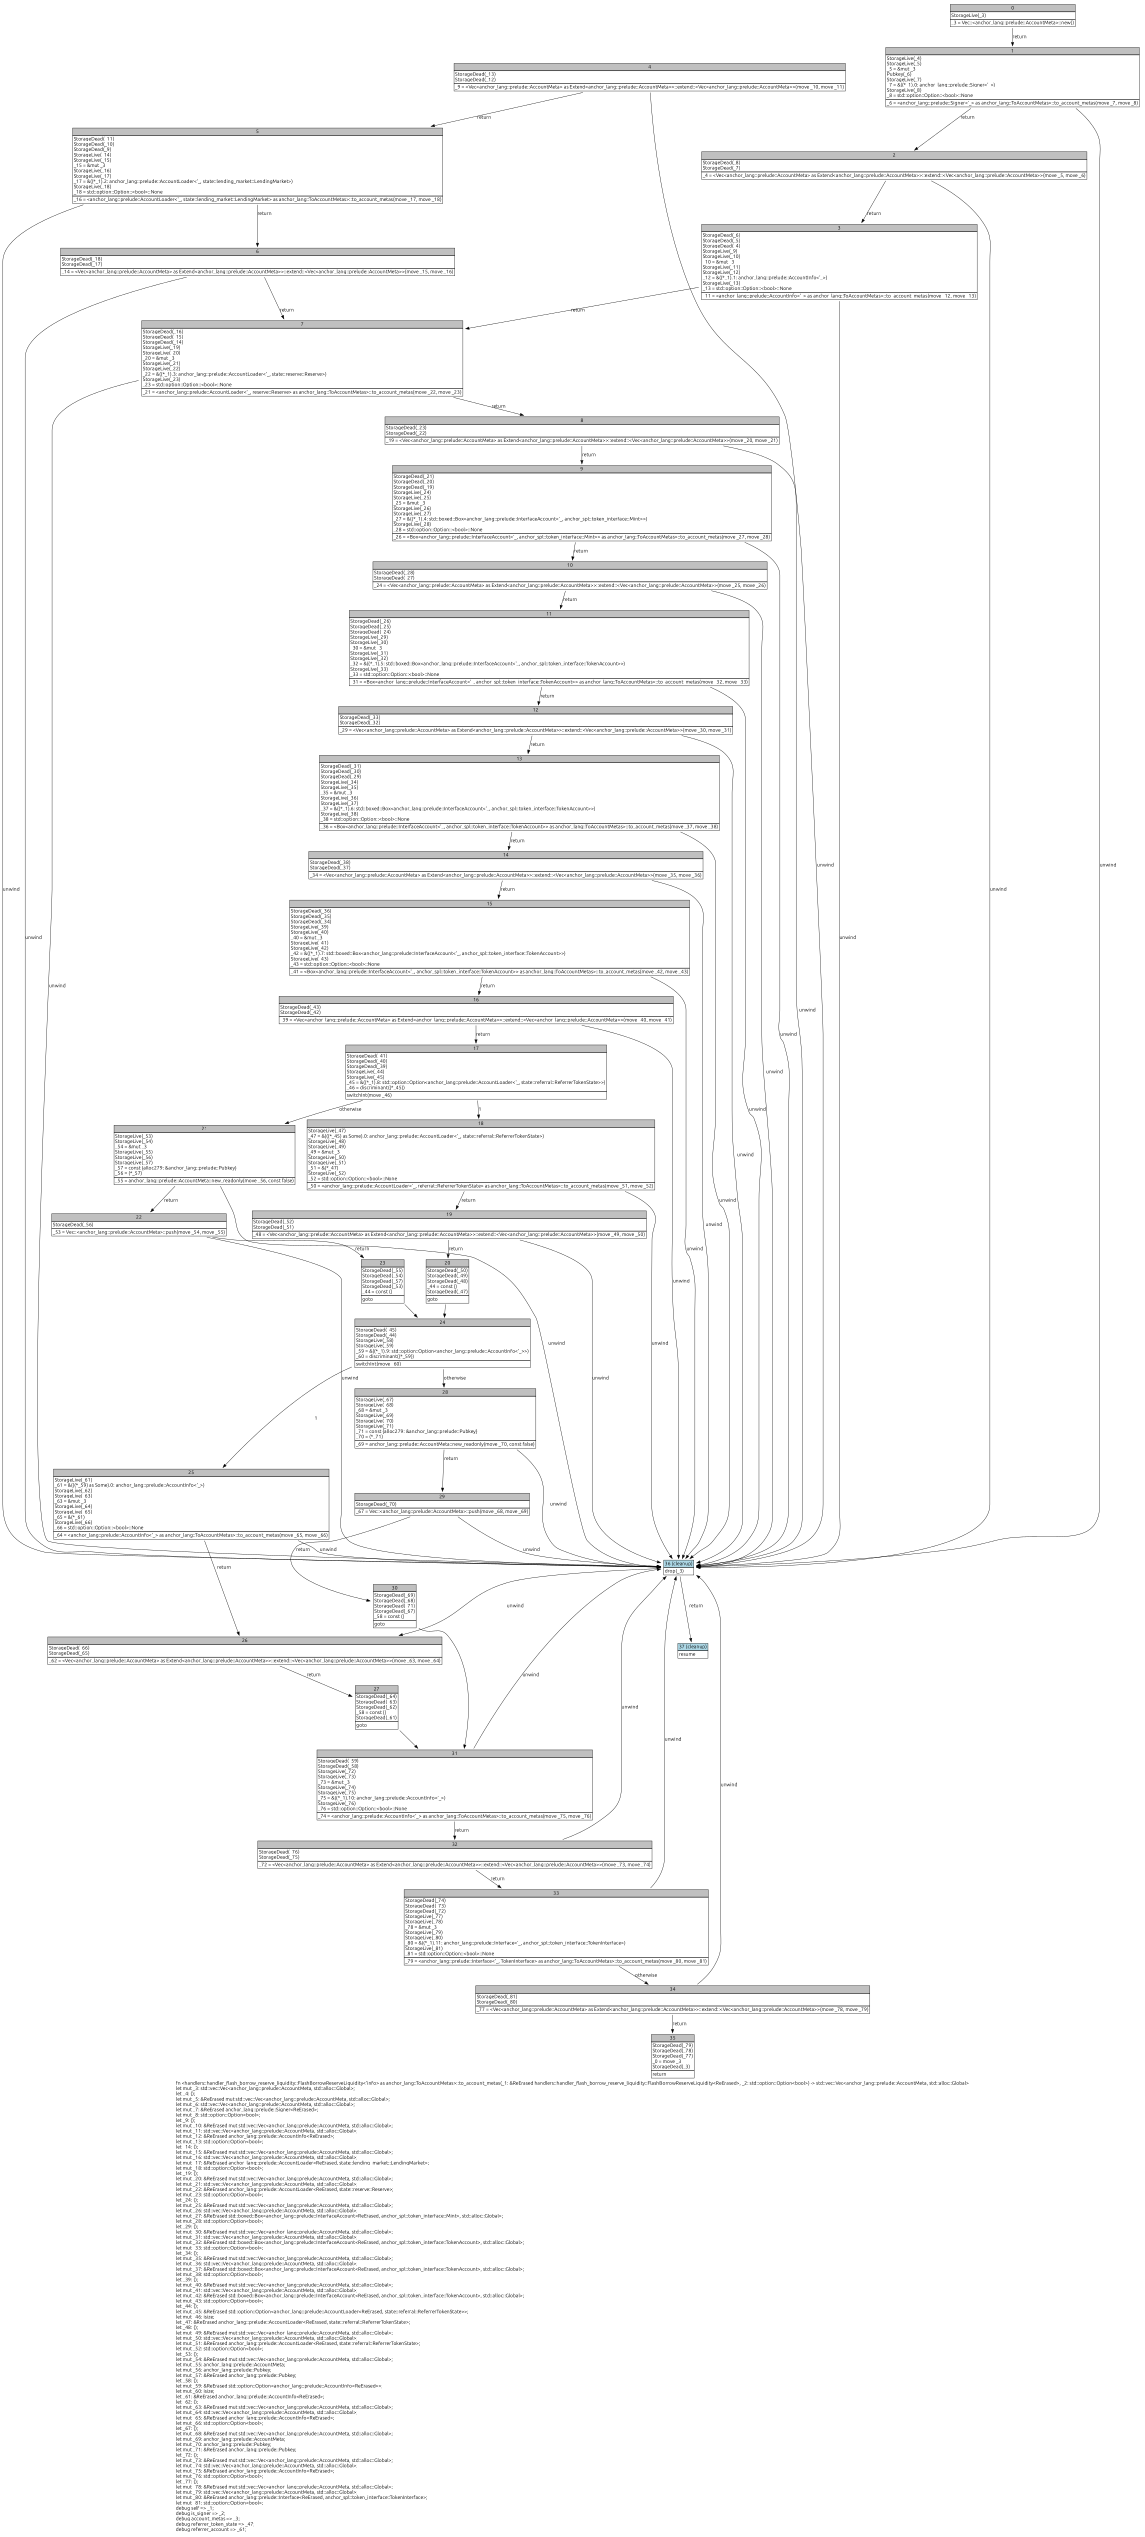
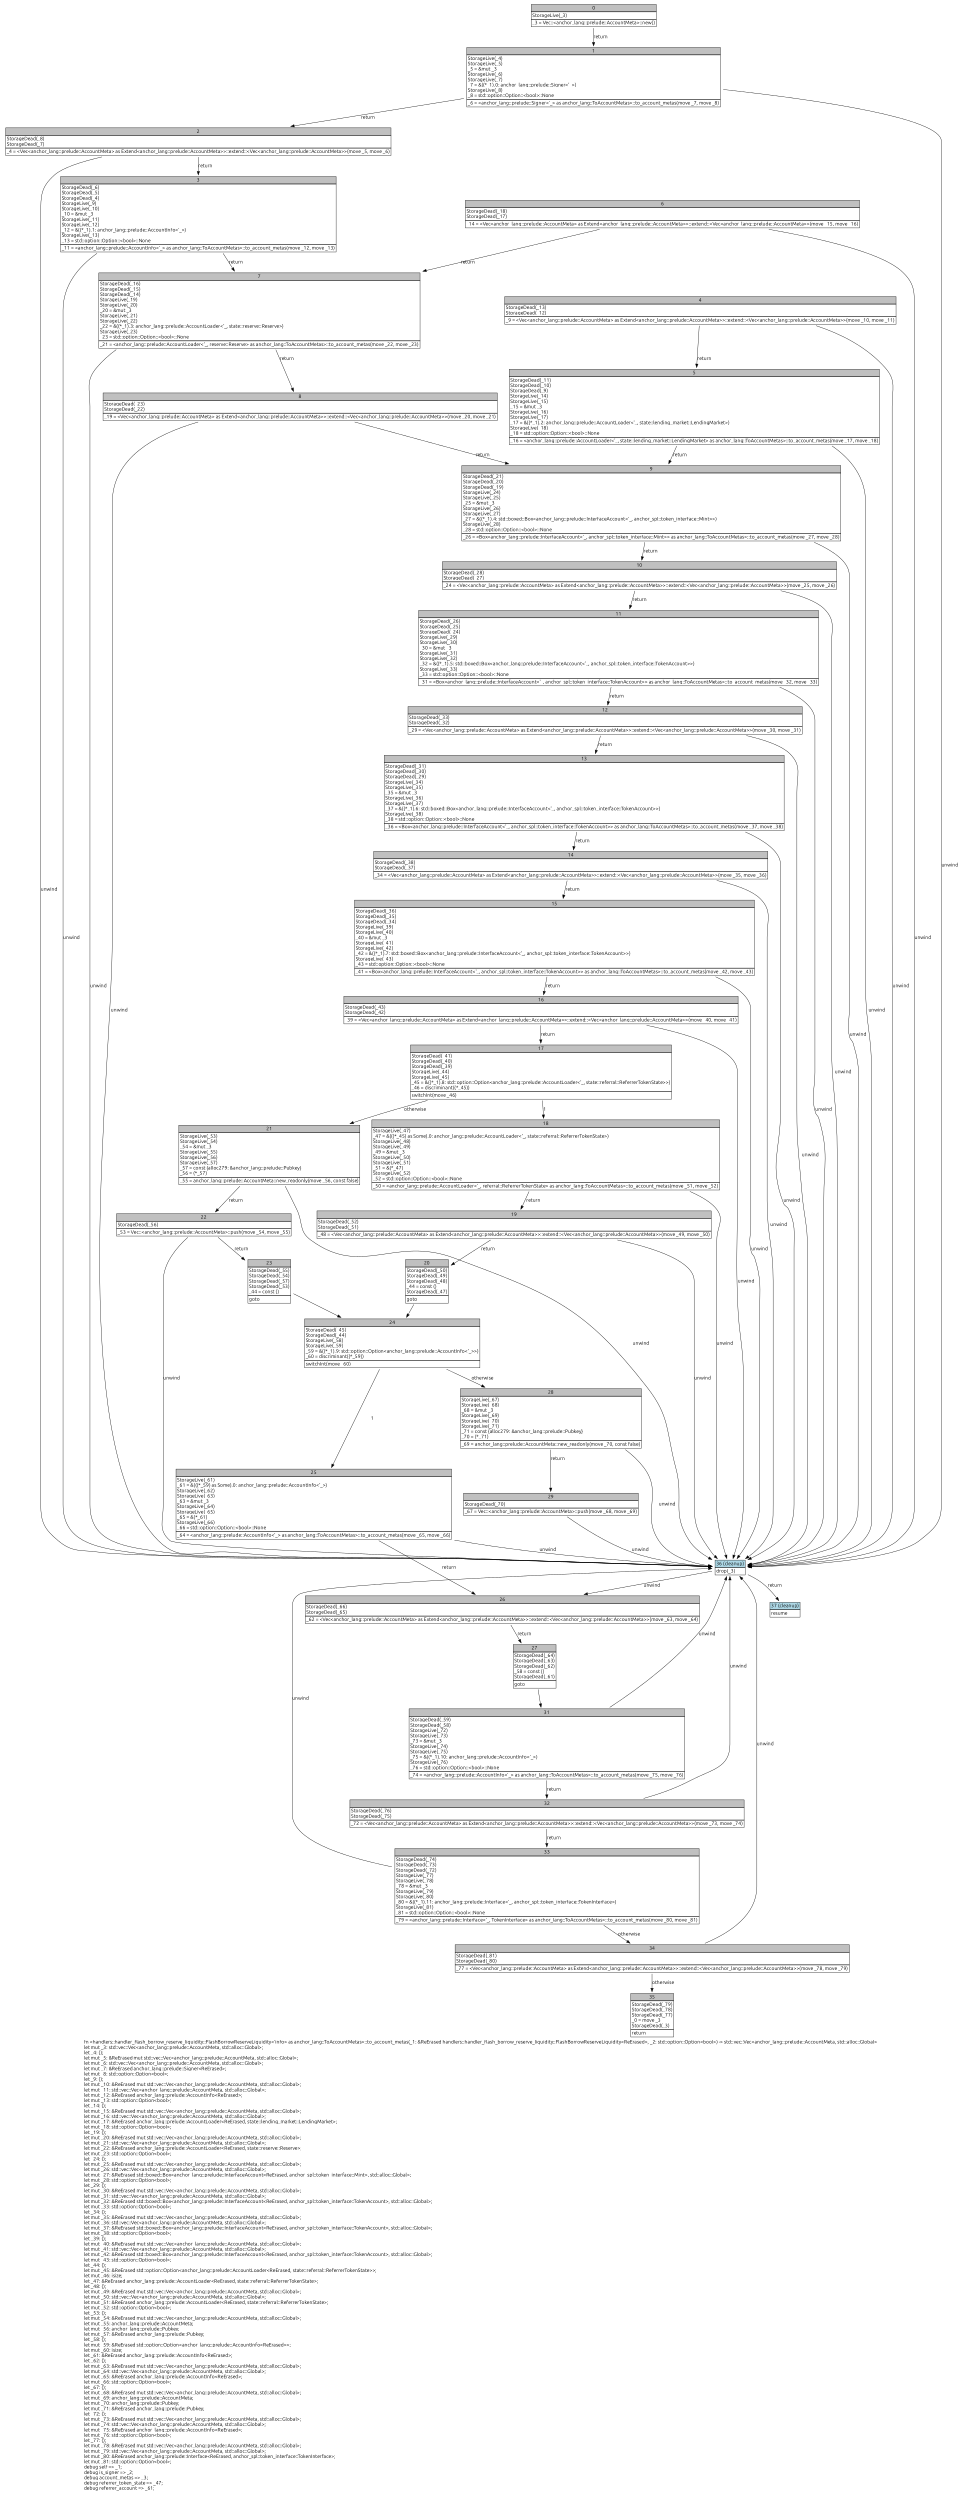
(899, 74) -> (485, 74)
(257, 224) -> (673, 453)
(395, 1606) -> none
(680, 2024) -> (663, 1983)
